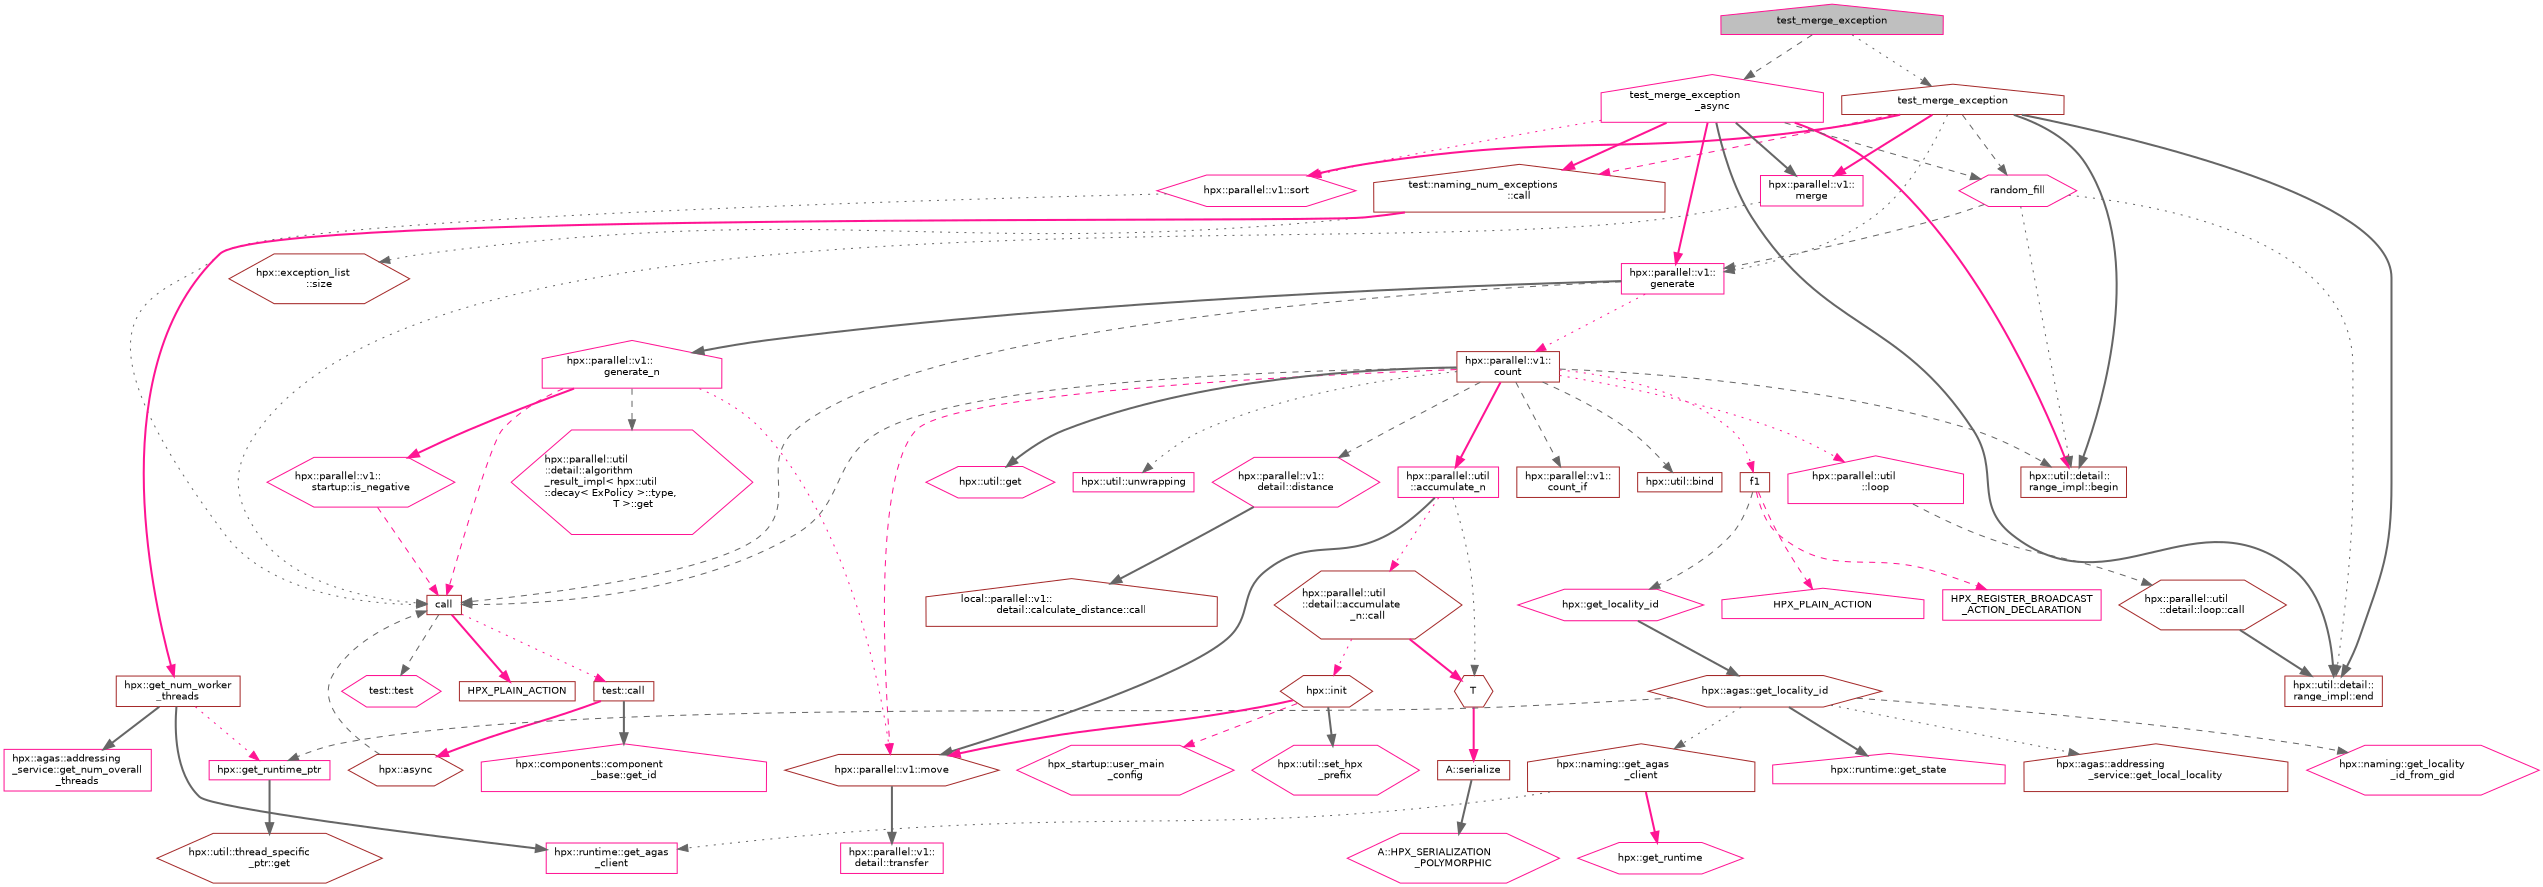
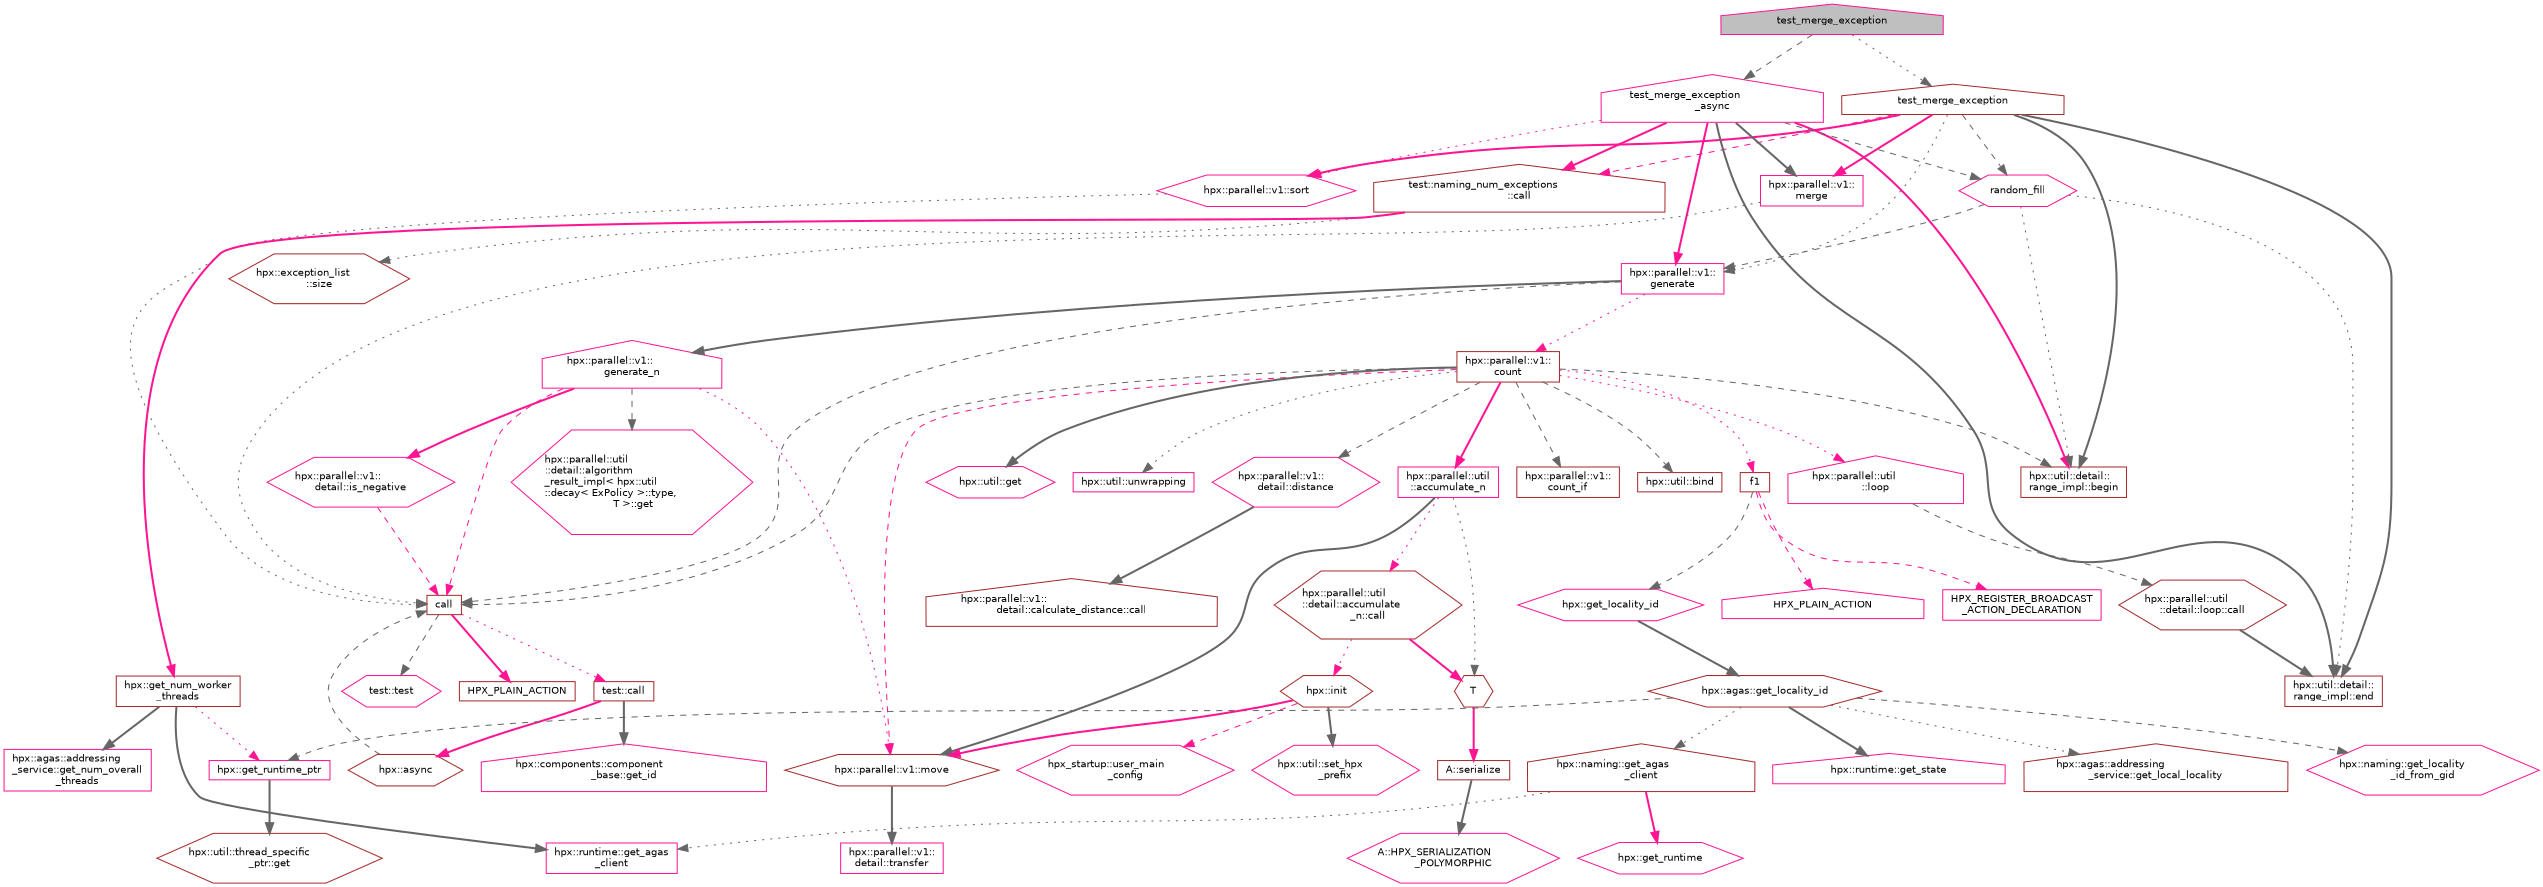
(361, 482) -> (361, 482)
(1072, 605) -> (1072, 605)
